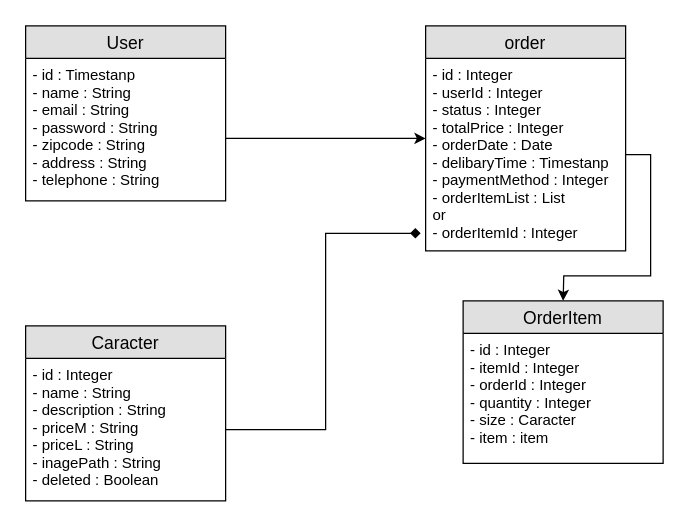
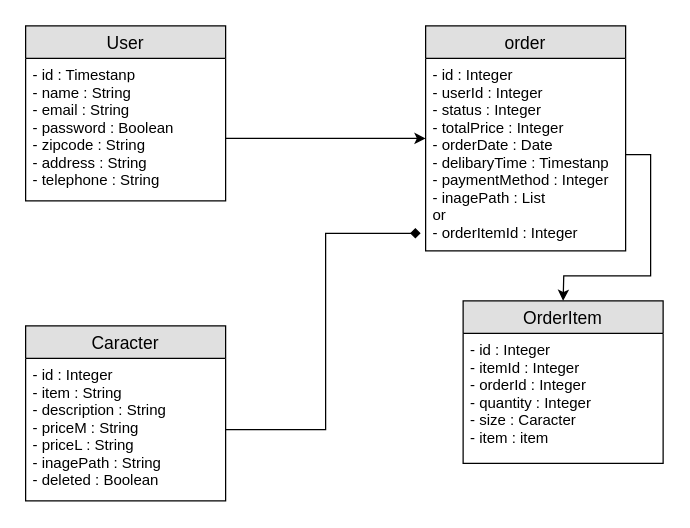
(482, 75) -> (482, 75)
(86, 93) -> (86, 93)
(82, 375) -> (82, 375)
